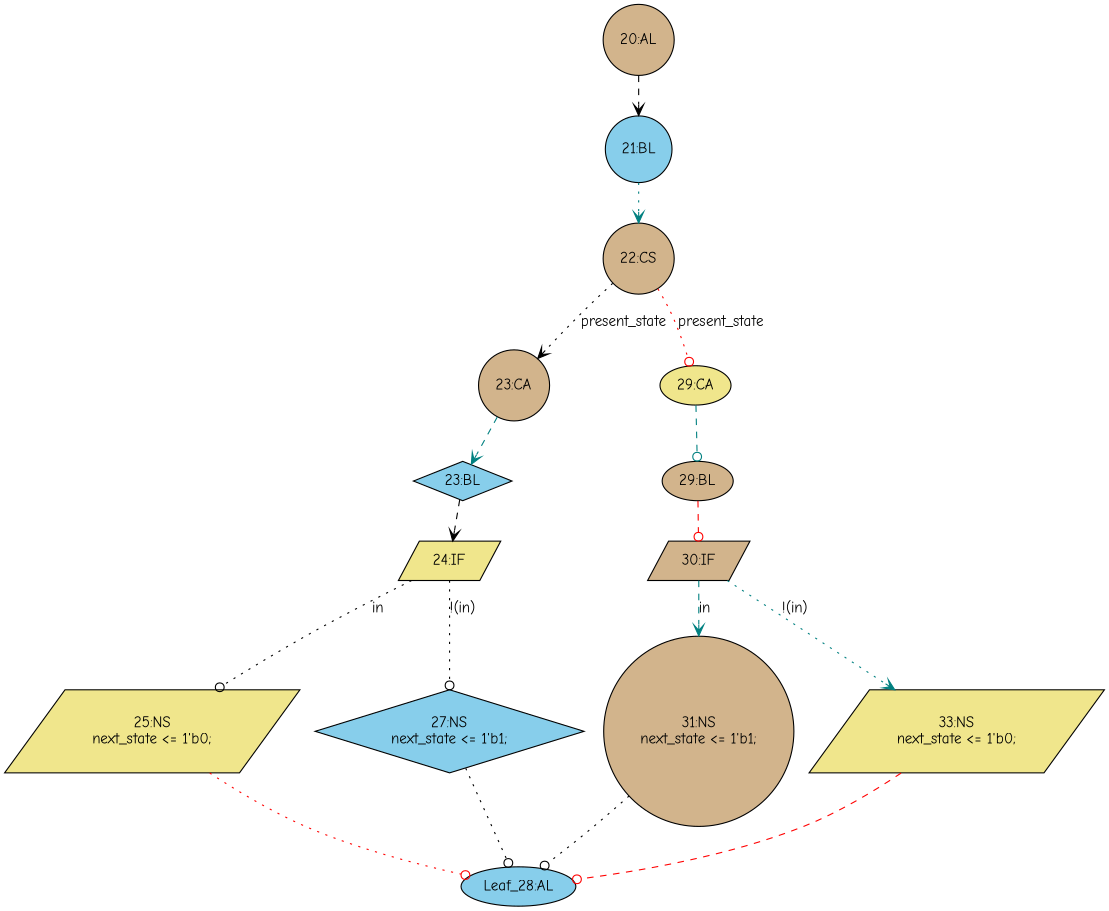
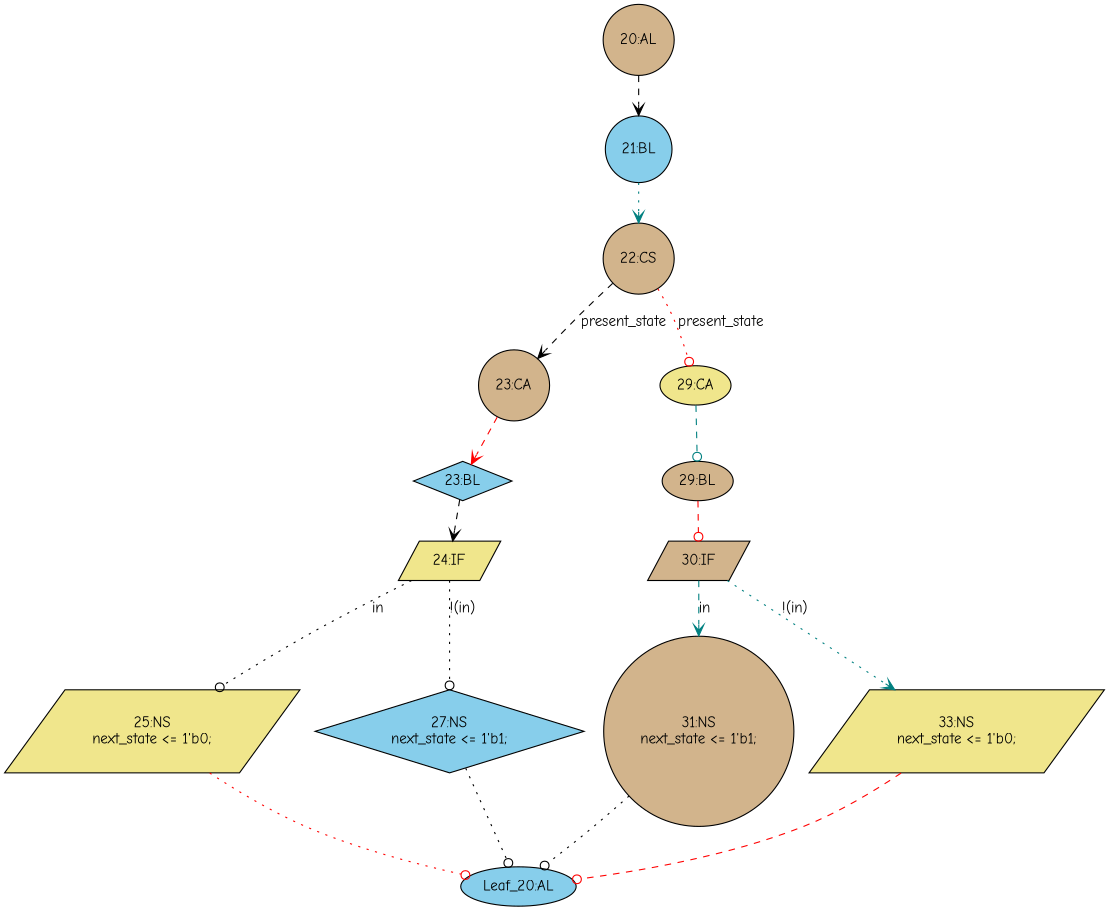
(578, 316) -> (578, 316)
(487, 436) -> (487, 436)
(518, 887) -> (518, 887)
